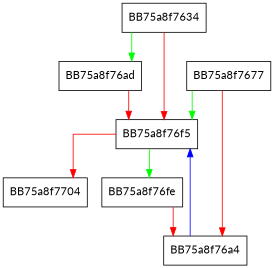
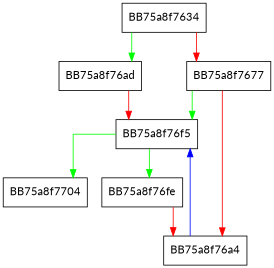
(164, 72) -> (196, 43)
(77, 134) -> (77, 134)
